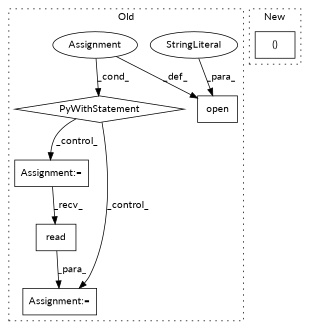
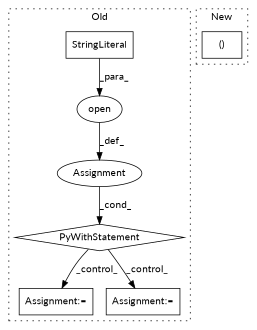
(194, 45) -> (100, 45)
(154, 76) -> (100, 138)
(218, 109) -> (100, 109)
(56, 237) -> none
